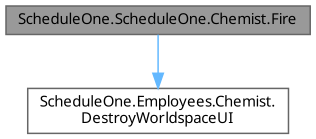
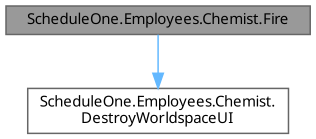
(158, 20) -> (158, 20)
